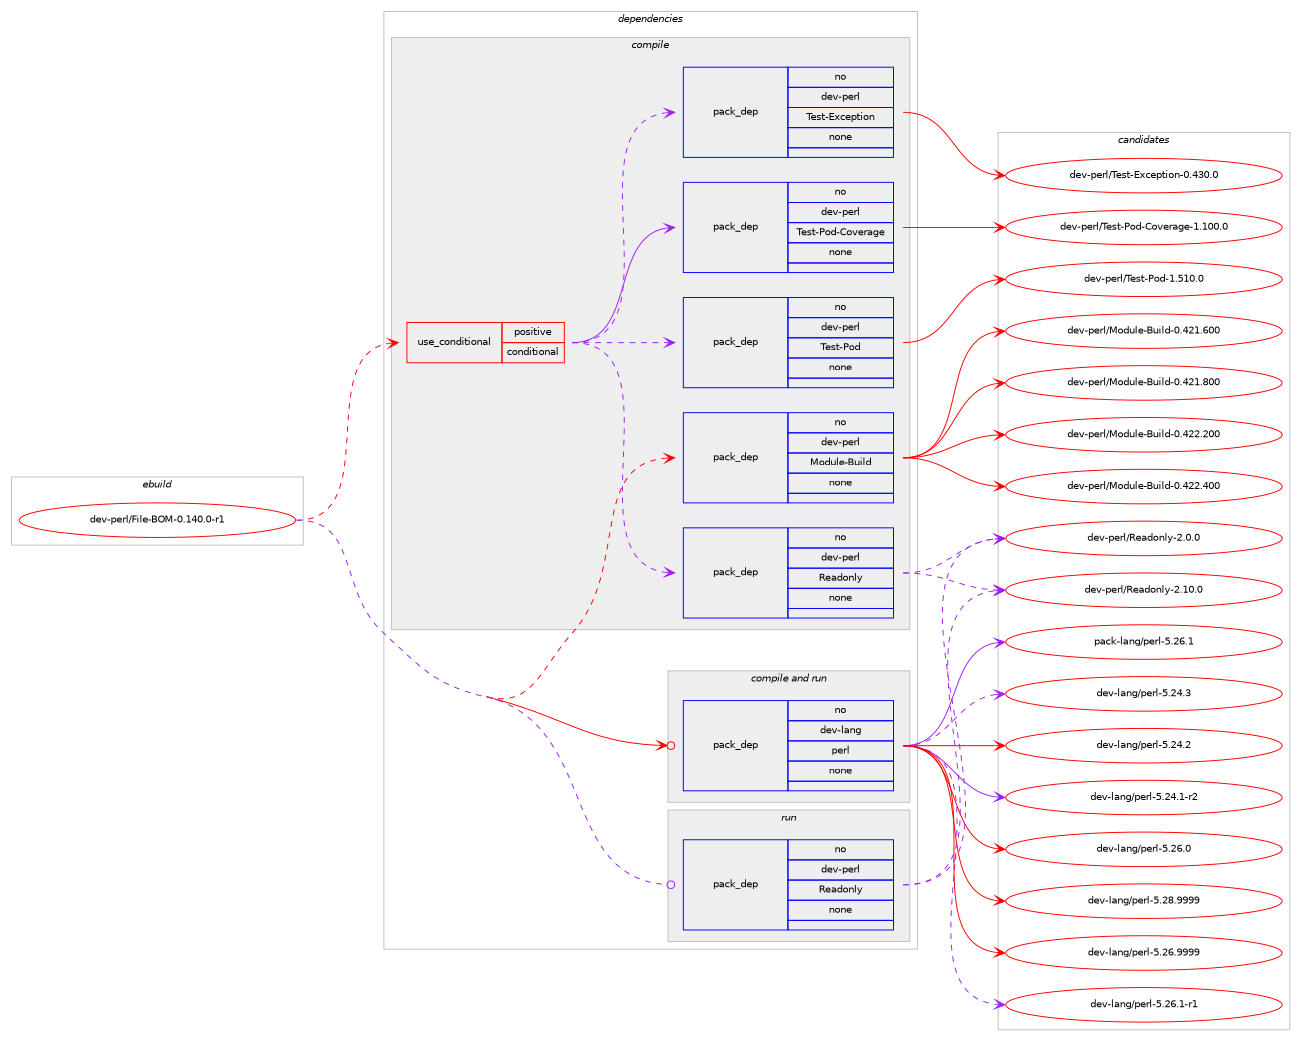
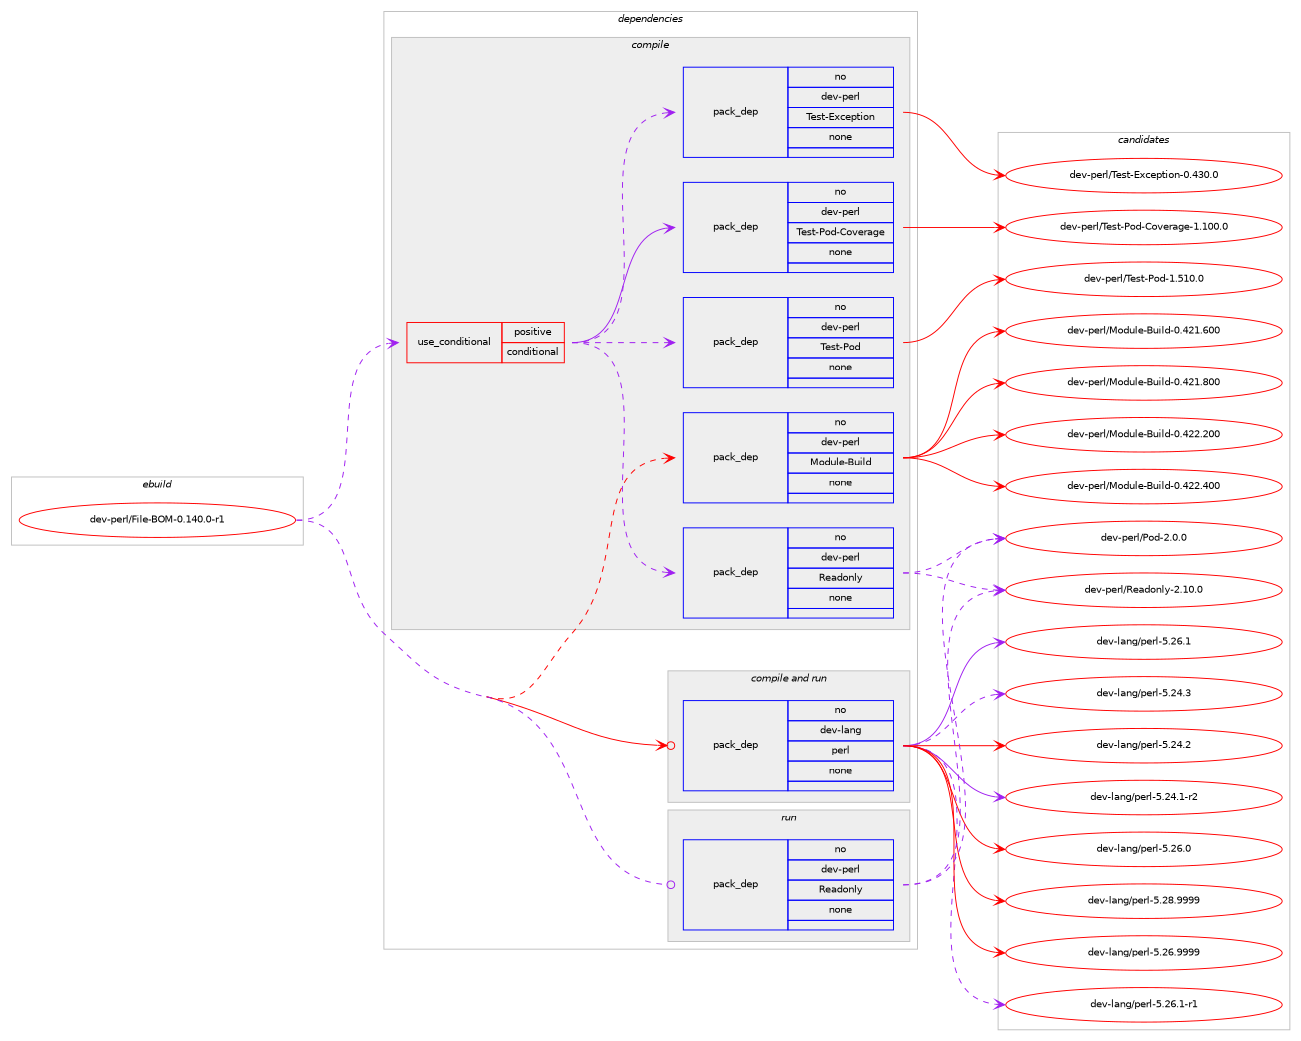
(347, 436) -> (347, 436)
(1144, 538) -> (1144, 538)
(1144, 642) -> (1144, 642)
